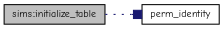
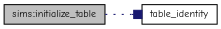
(181, 14) -> (180, 14)
